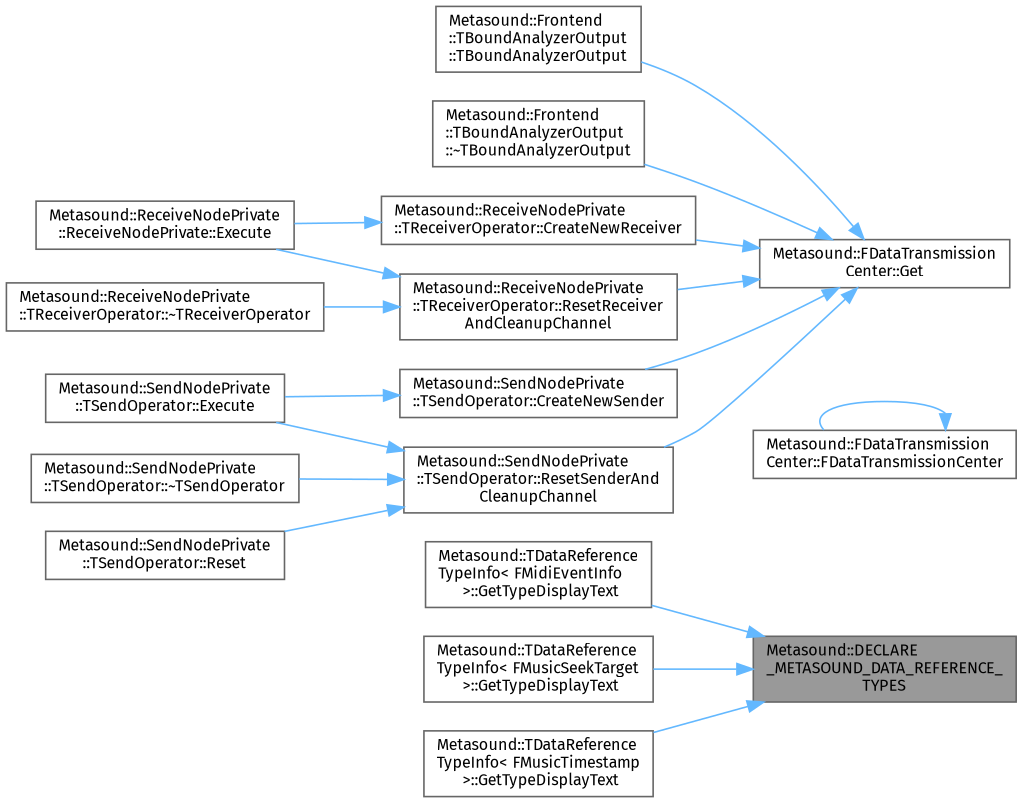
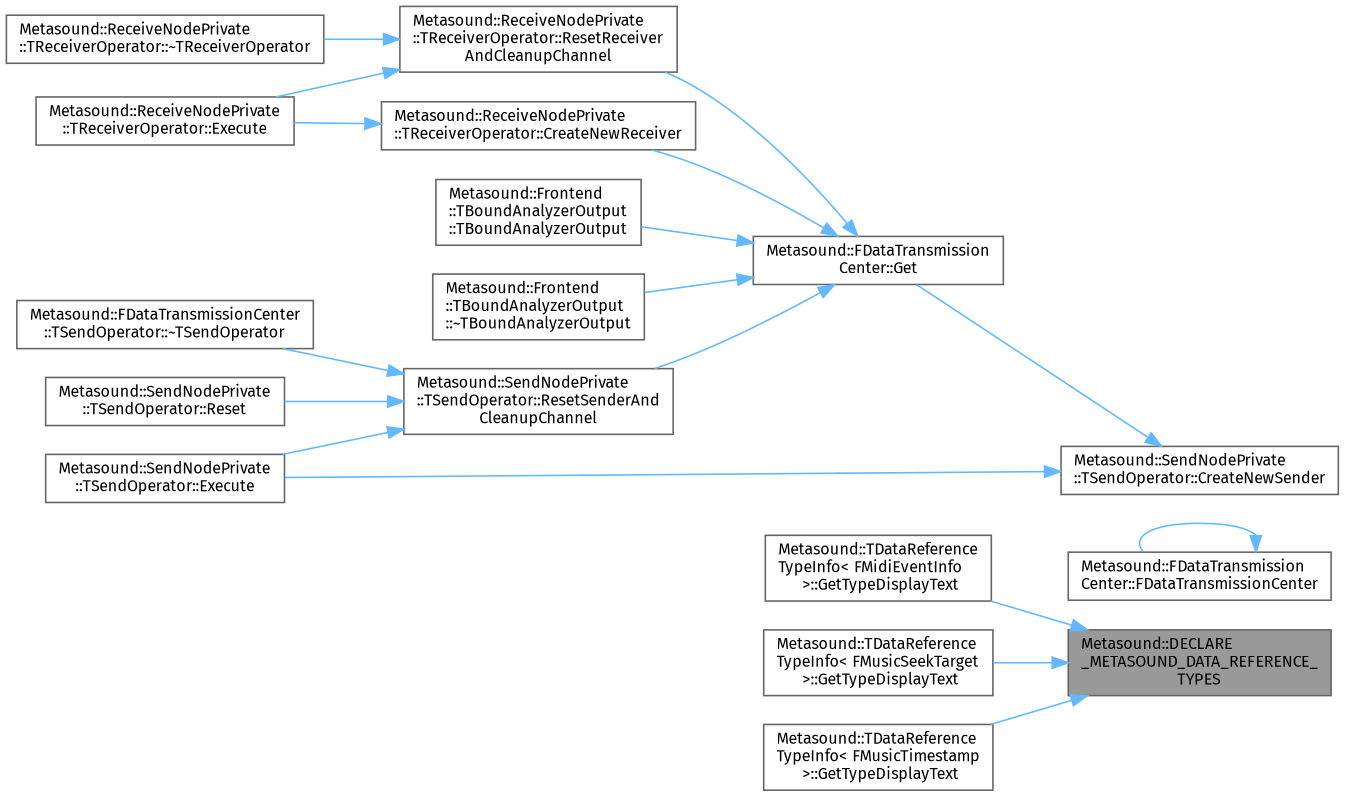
(165, 225) -> (165, 121)
(737, 337) -> (1032, 361)
(165, 478) -> (165, 325)
